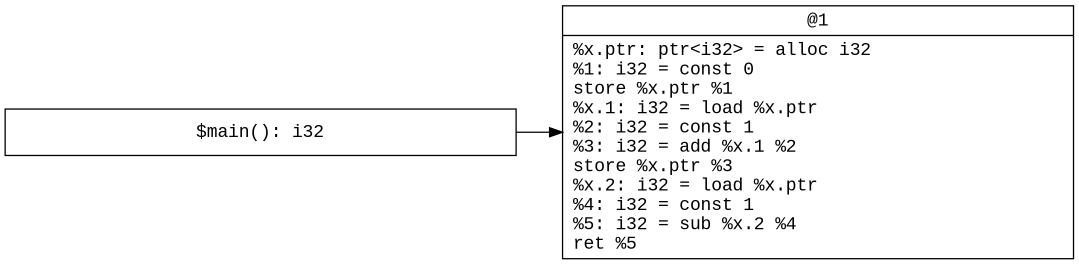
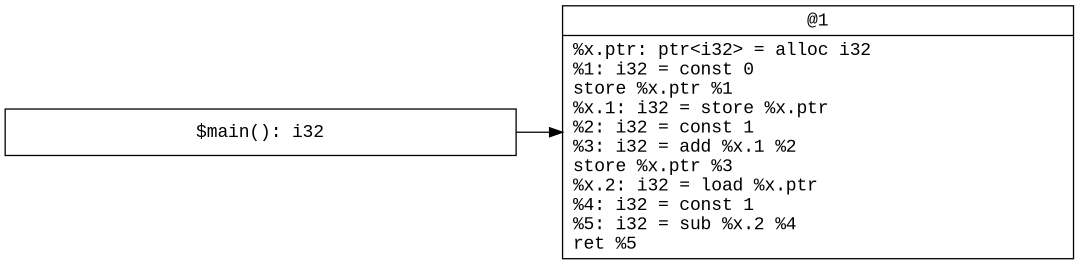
(695, 108) -> (701, 108)
